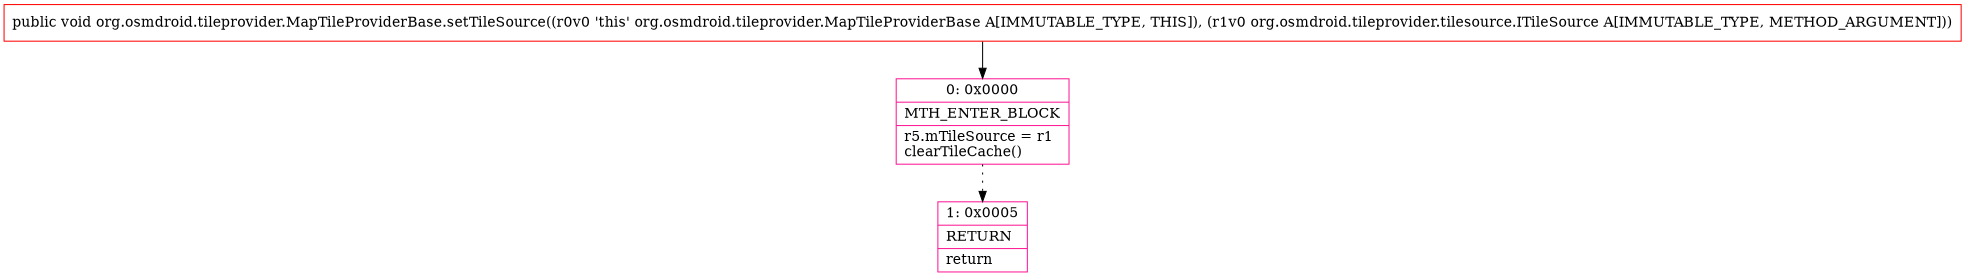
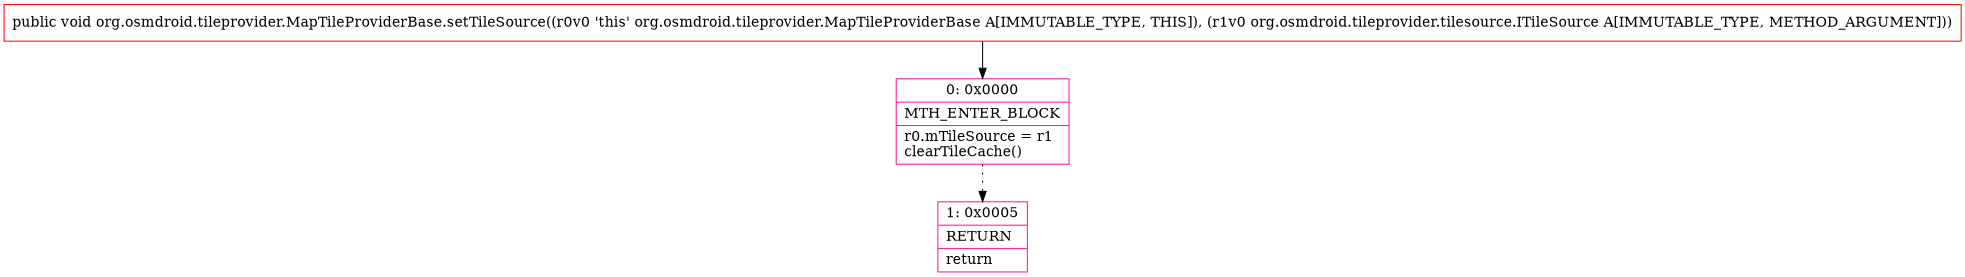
(979, 137) -> (979, 137)
